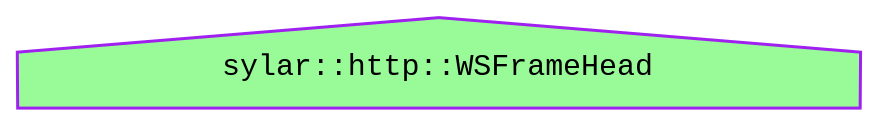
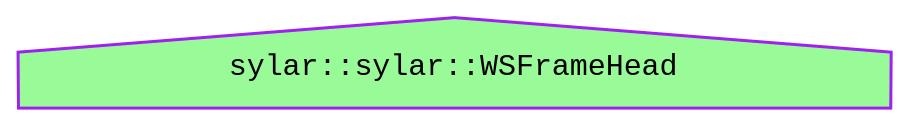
(439, 68) -> (455, 68)
